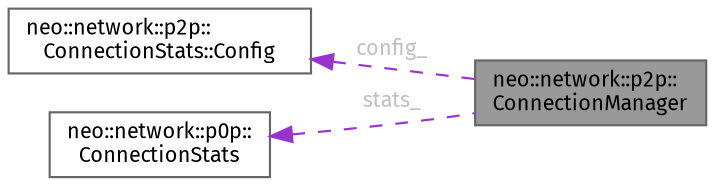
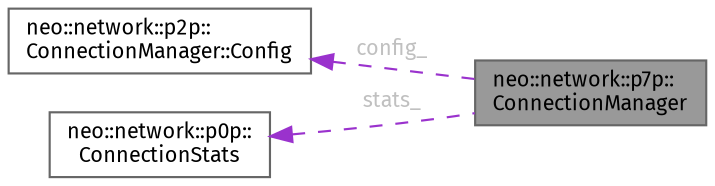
(160, 41) -> (160, 41)
(591, 93) -> (591, 93)
